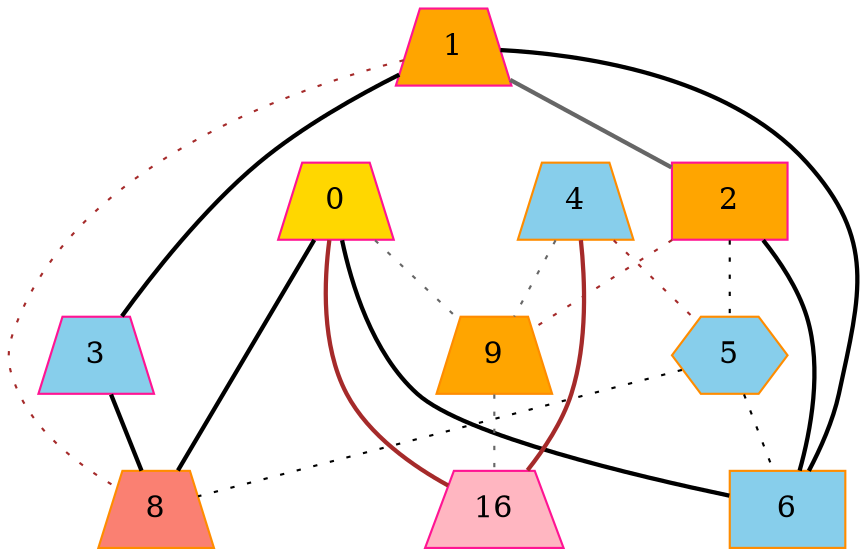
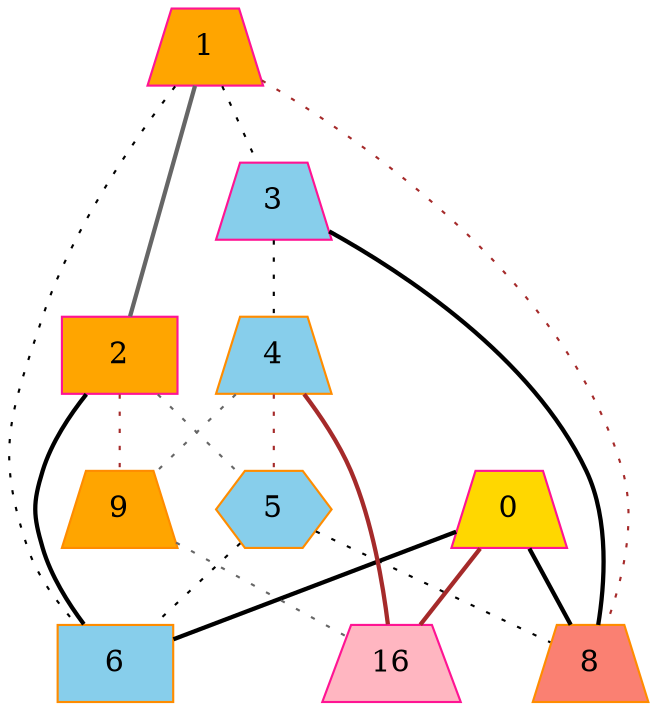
(805, 161) -> (33, 346)
(244, 176) -> (240, 124)
none -> (274, 278)
(730, 278) -> (207, 443)
(417, 280) -> none
